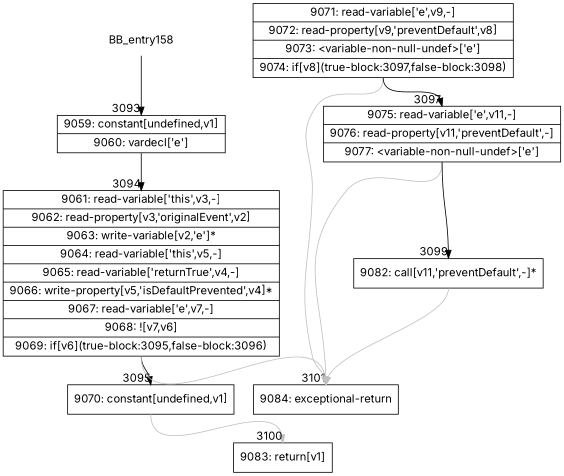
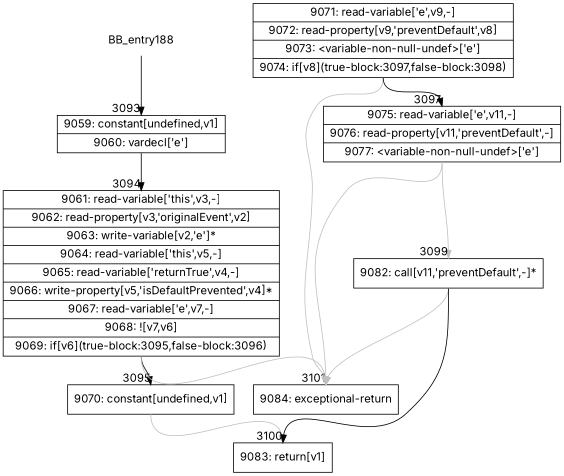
(141, 41) -> (141, 41)
(445, 206) -> (445, 206)
none -> (408, 412)
